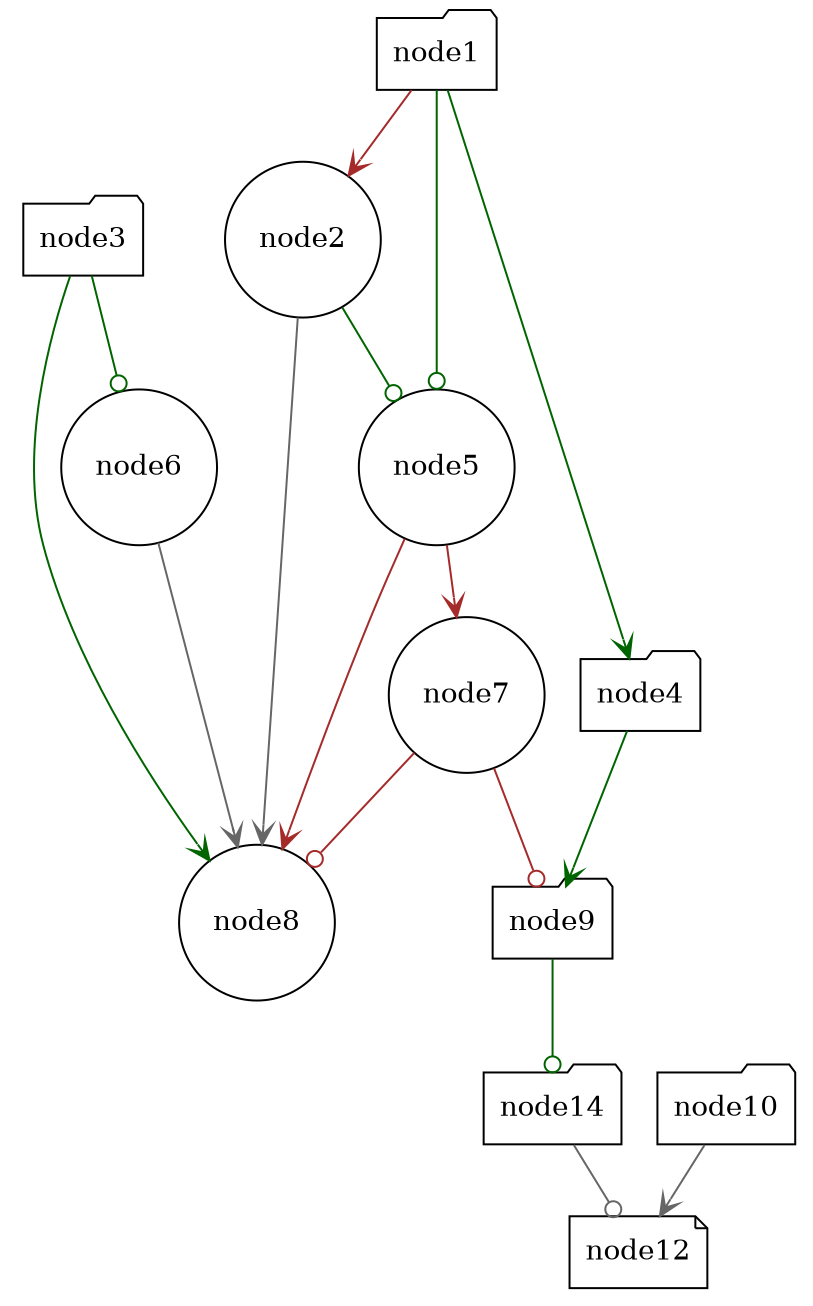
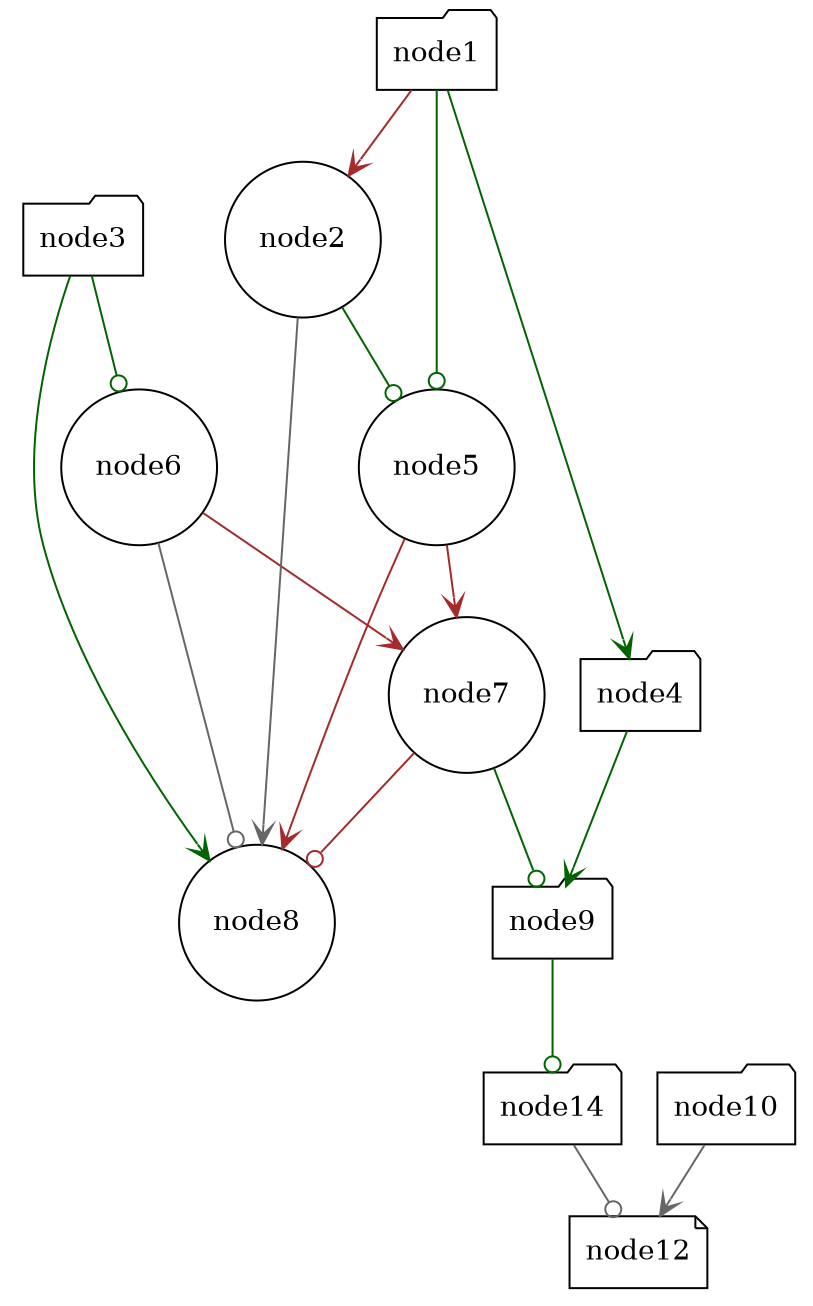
none -> (295, 575)
(196, 687) -> (196, 687)
(514, 819) -> (514, 819)
